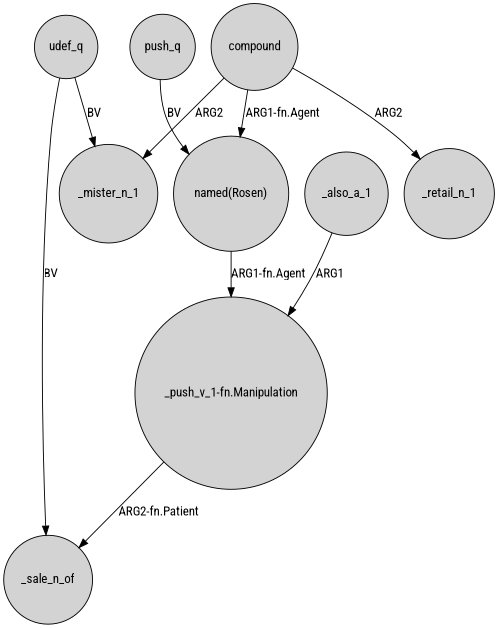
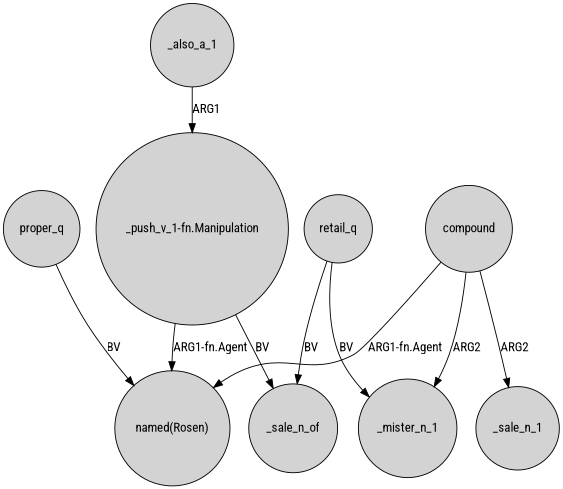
(66, 47) -> (338, 229)
(163, 47) -> (42, 229)
(449, 194) -> (518, 428)
(231, 269) -> (173, 343)
(159, 512) -> (263, 348)
